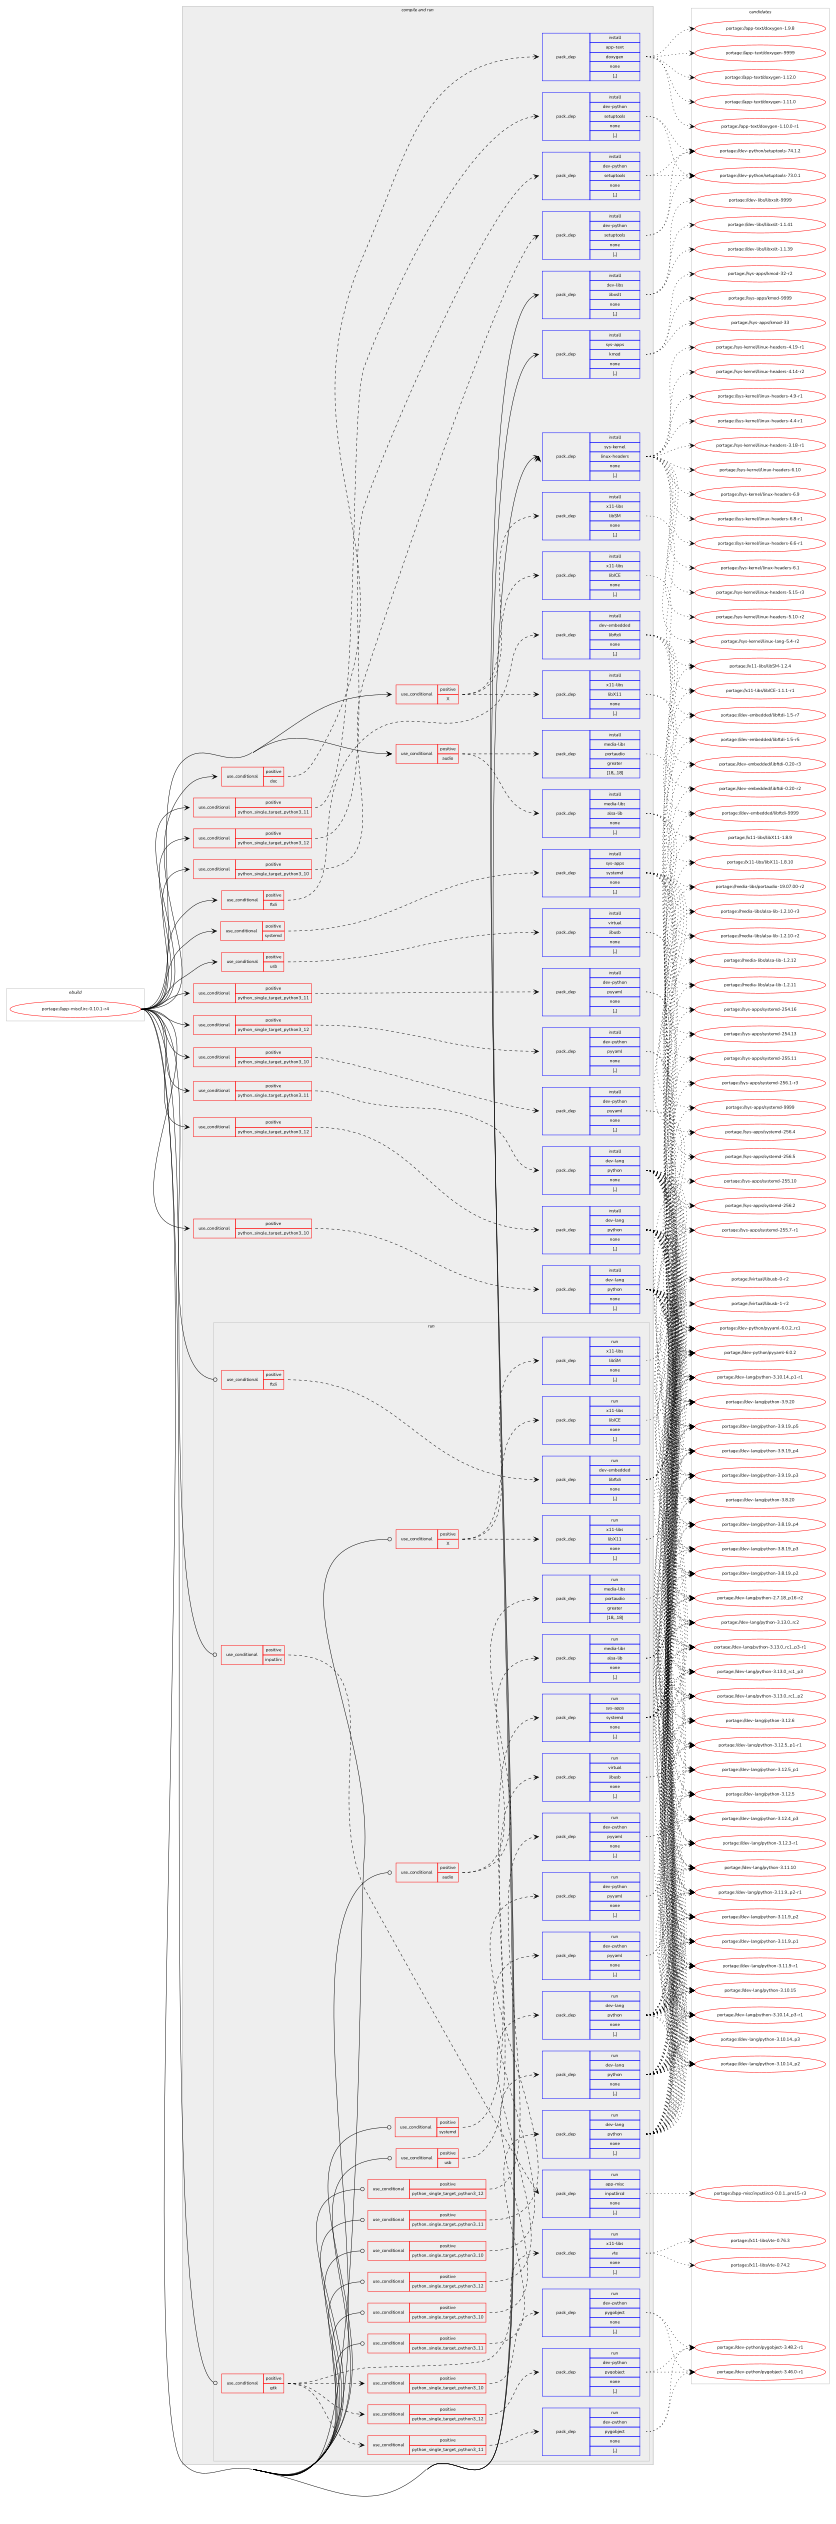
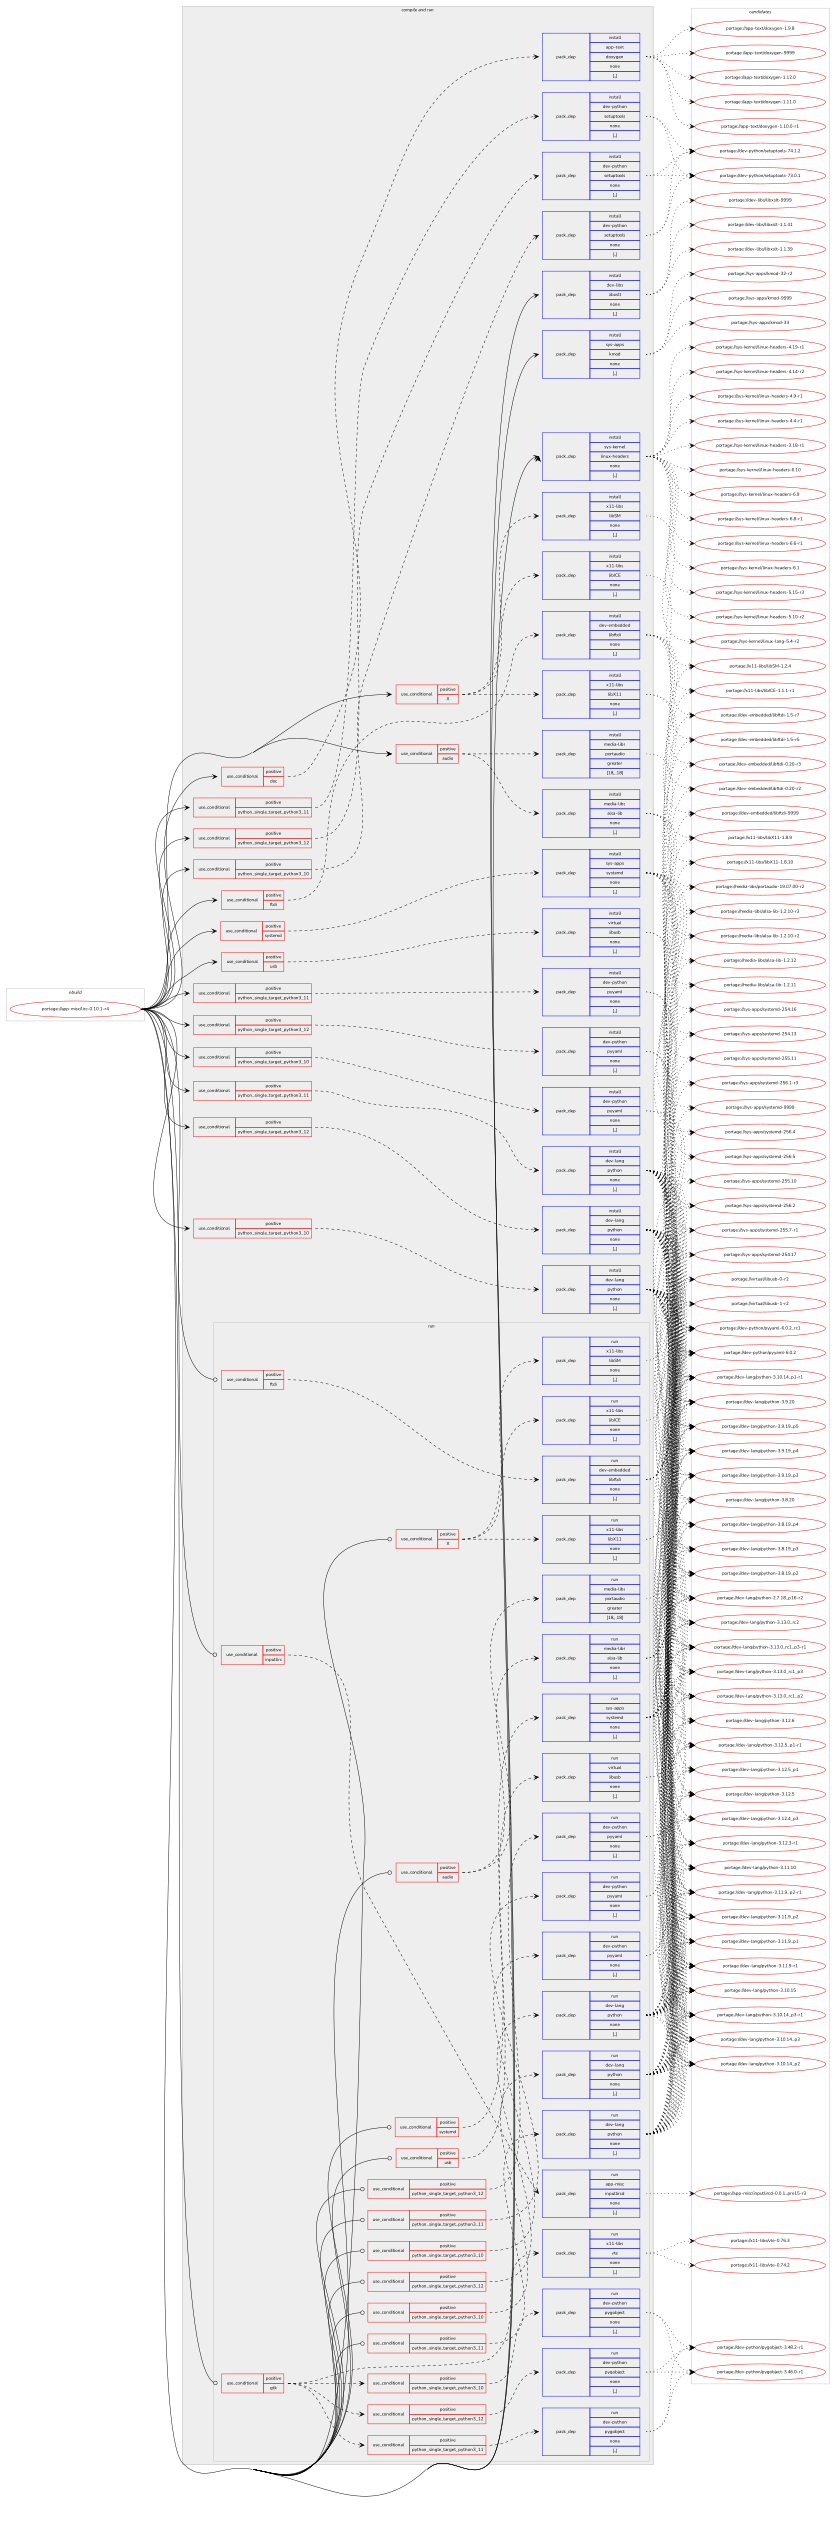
none -> (760, 1255)
